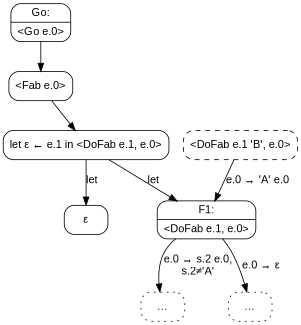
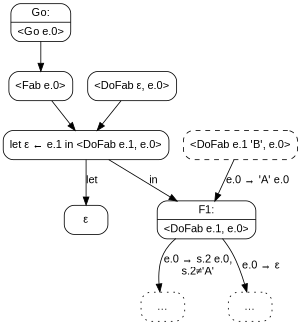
none -> (132, 86)
(154, 180) -> (154, 180)
